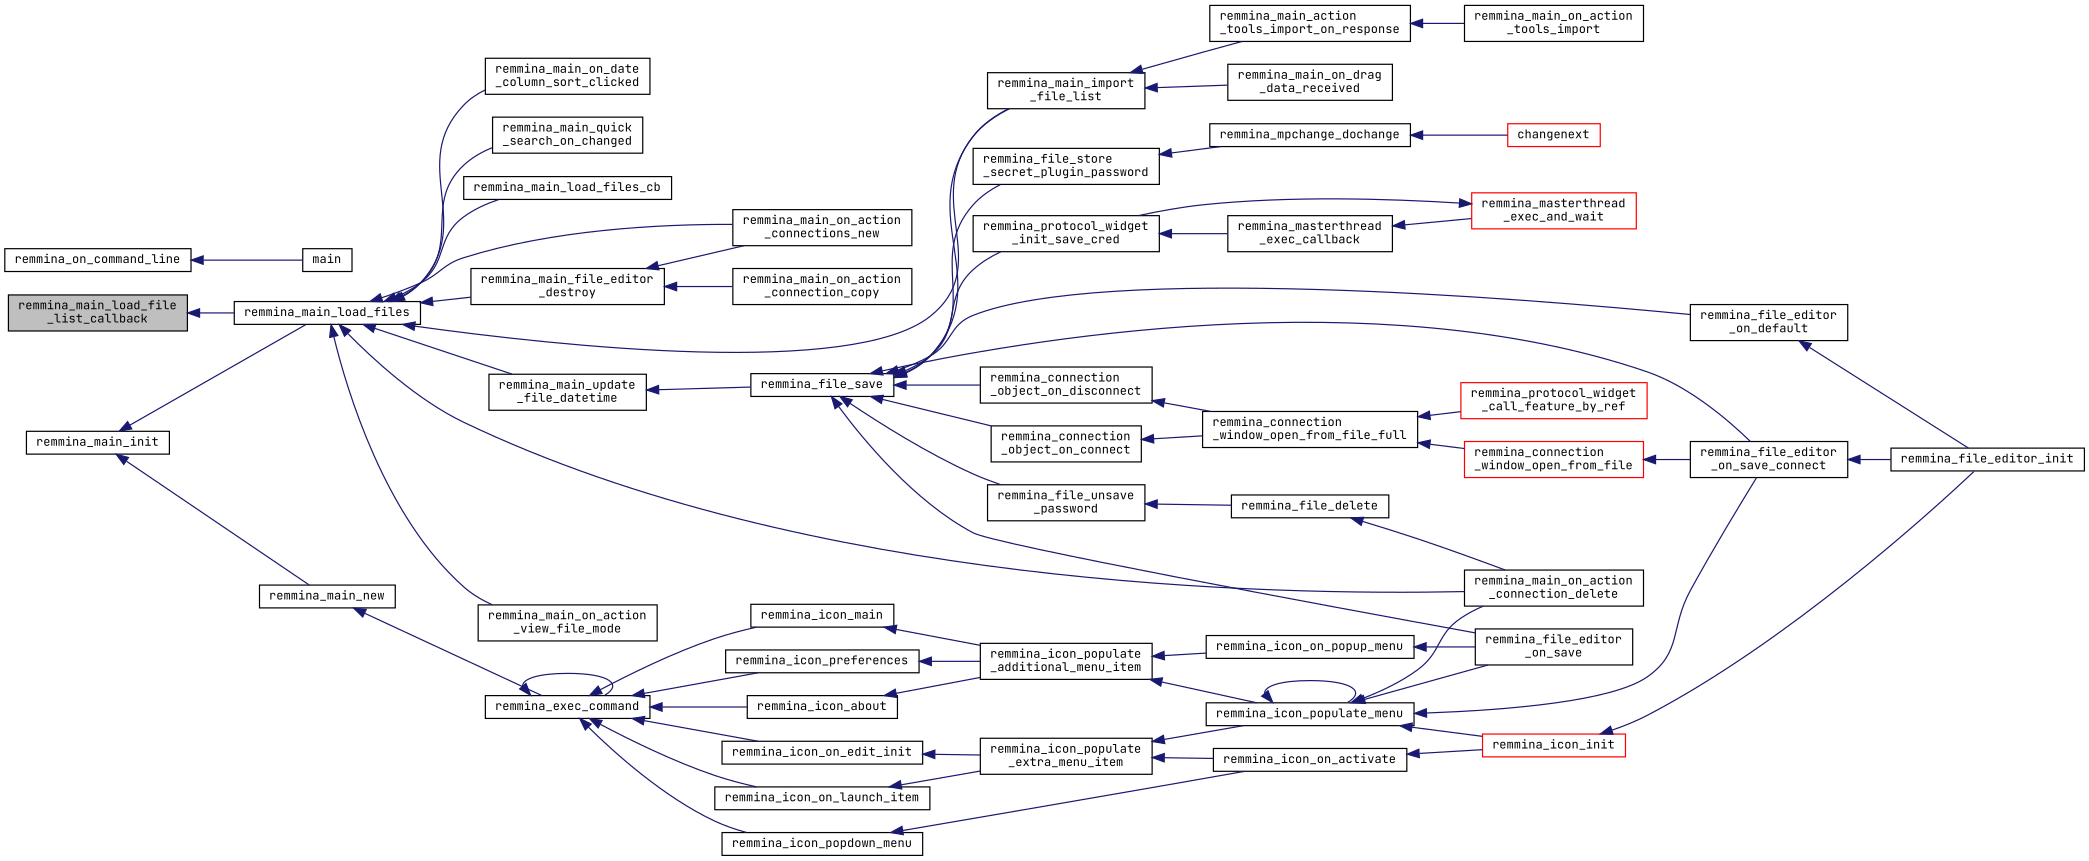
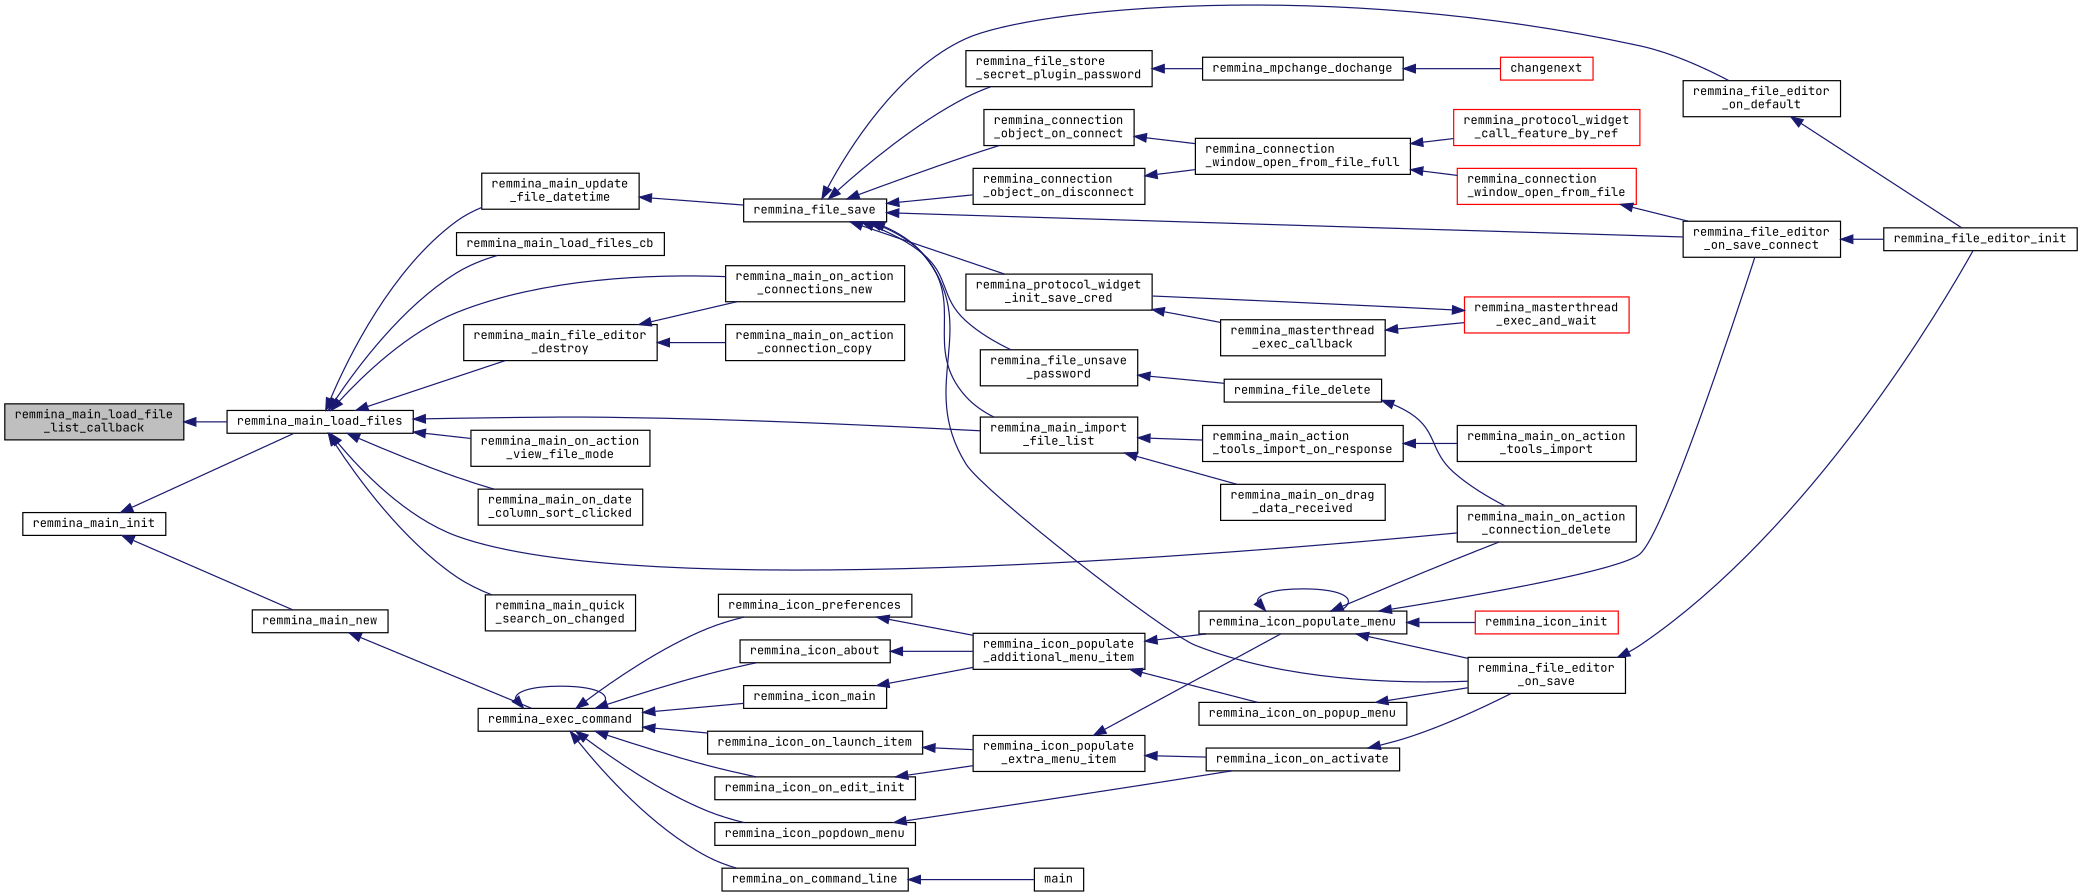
(1803, 615) -> (1823, 471)
(1451, 752) -> (1447, 723)
none -> (649, 816)
